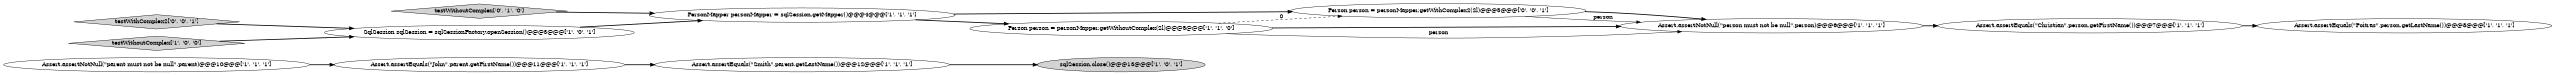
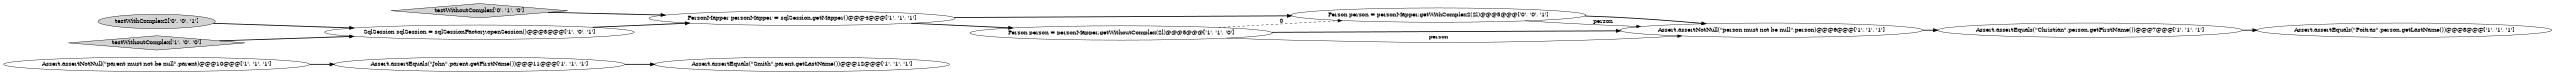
(157, 22) -> (157, 21)
(1121, 65) -> none
